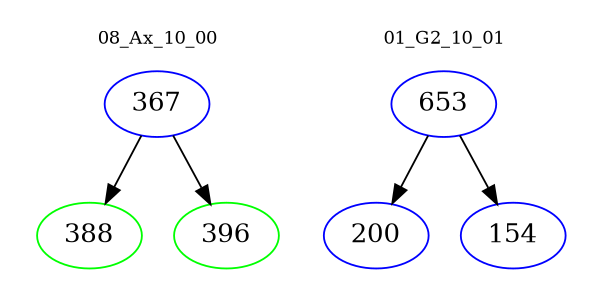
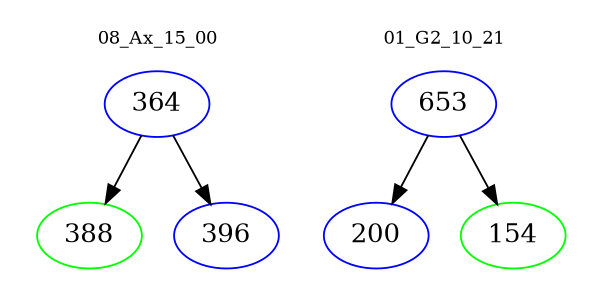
(158, 39) -> (158, 39)
(445, 39) -> (445, 39)
(157, 104) -> (157, 104)
(226, 236) -> (226, 236)
(513, 236) -> (513, 236)
